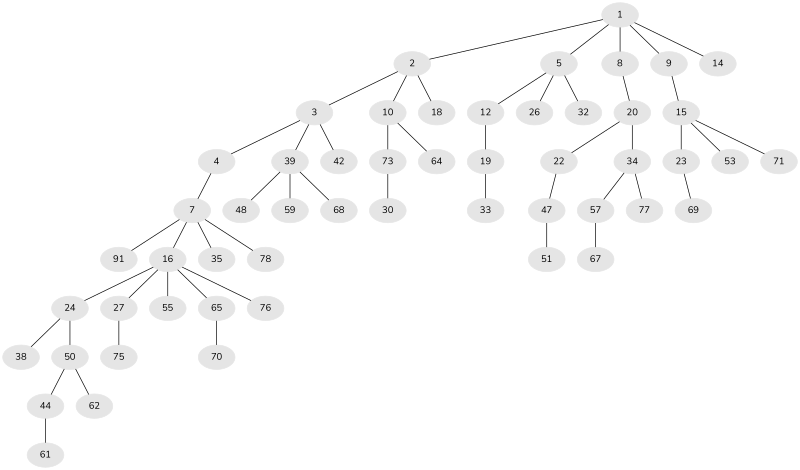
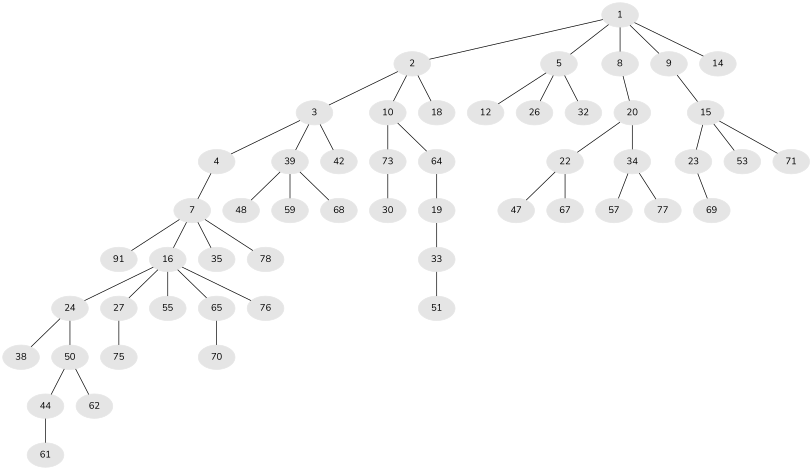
(486, 137) -> (437, 186)
(547, 235) -> (437, 284)
(596, 235) -> (565, 186)
